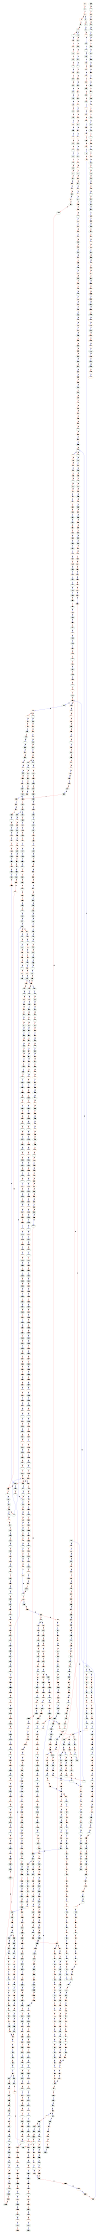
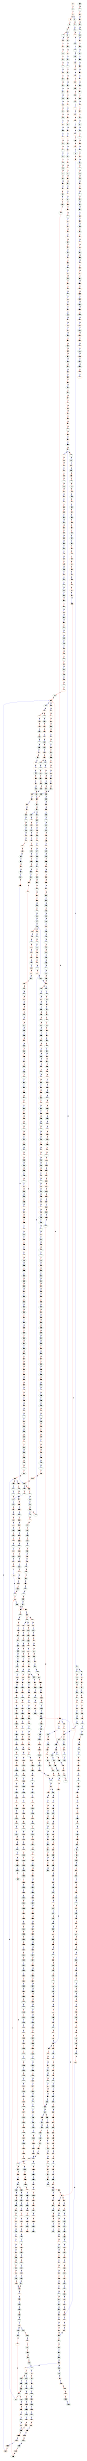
(79, 1661) -> (52, 1789)
none -> (48, 1734)
